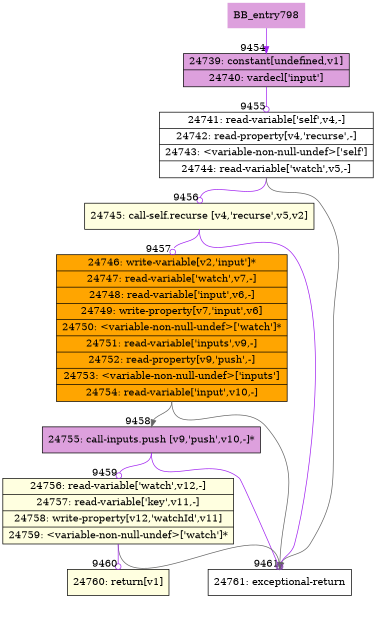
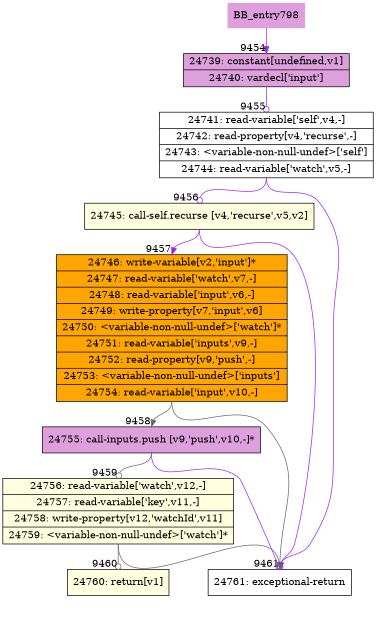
(189, 241) -> (189, 241)
(333, 359) -> (333, 359)
(138, 465) -> (138, 465)
(118, 557) -> (118, 557)
